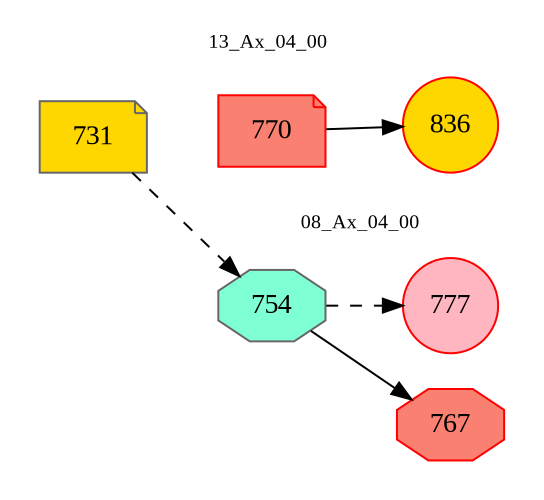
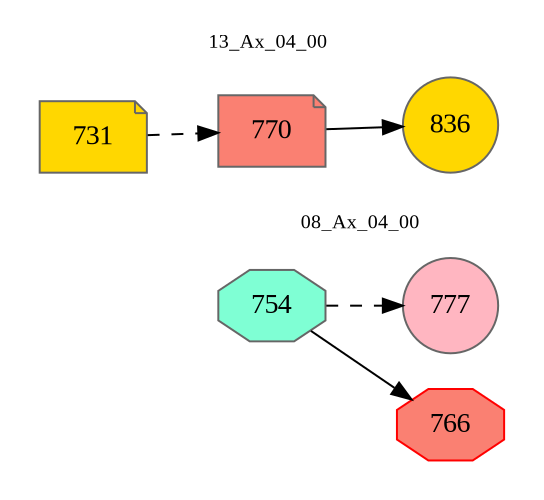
(451, 125) -> (451, 125)
(272, 131) -> (272, 131)
(178, 217) -> (173, 134)
(451, 306) -> (451, 306)
(451, 425) -> (451, 425)
